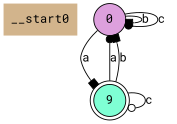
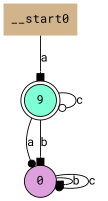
(82, 53) -> (40, 54)
